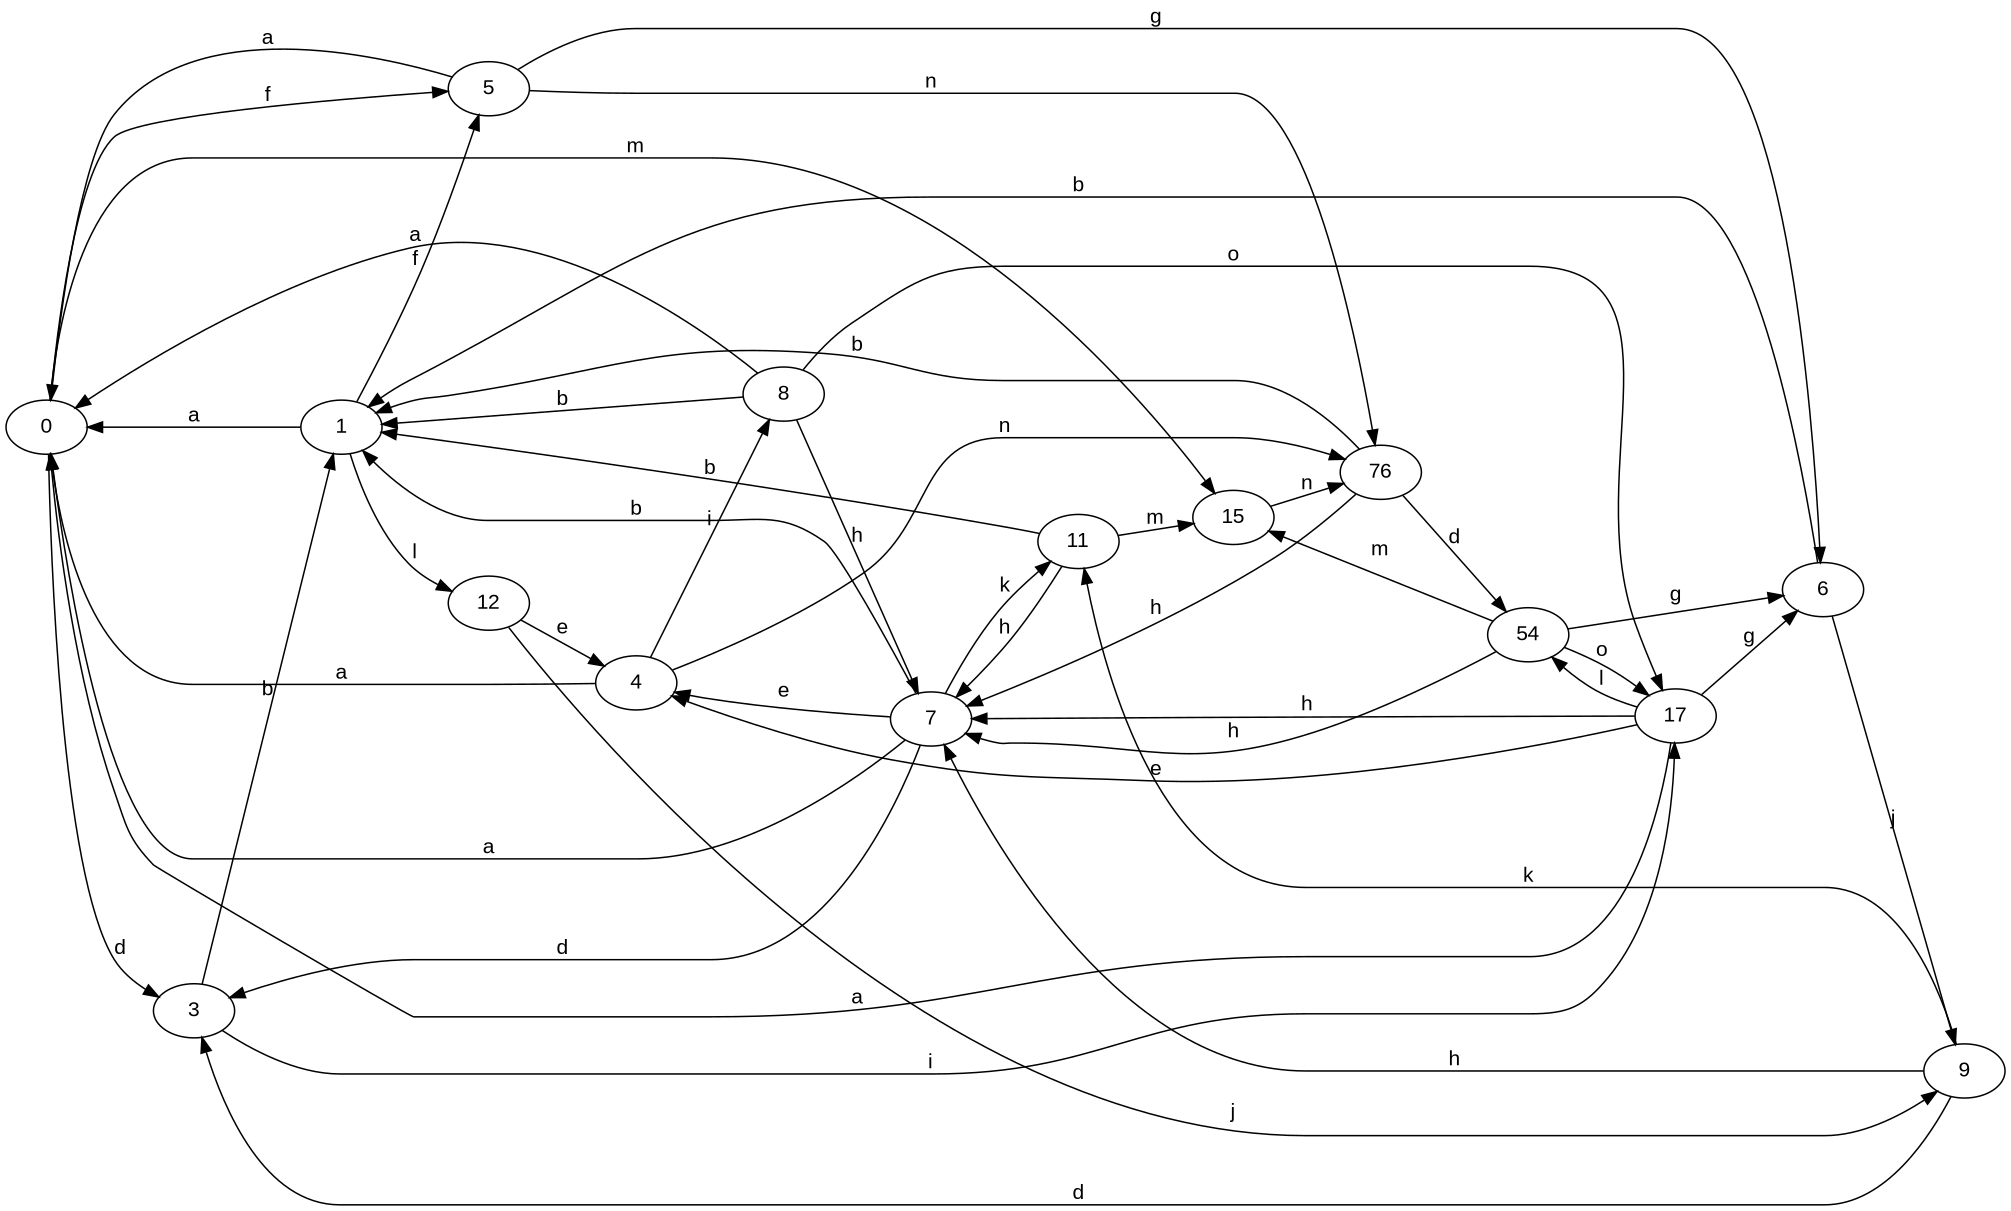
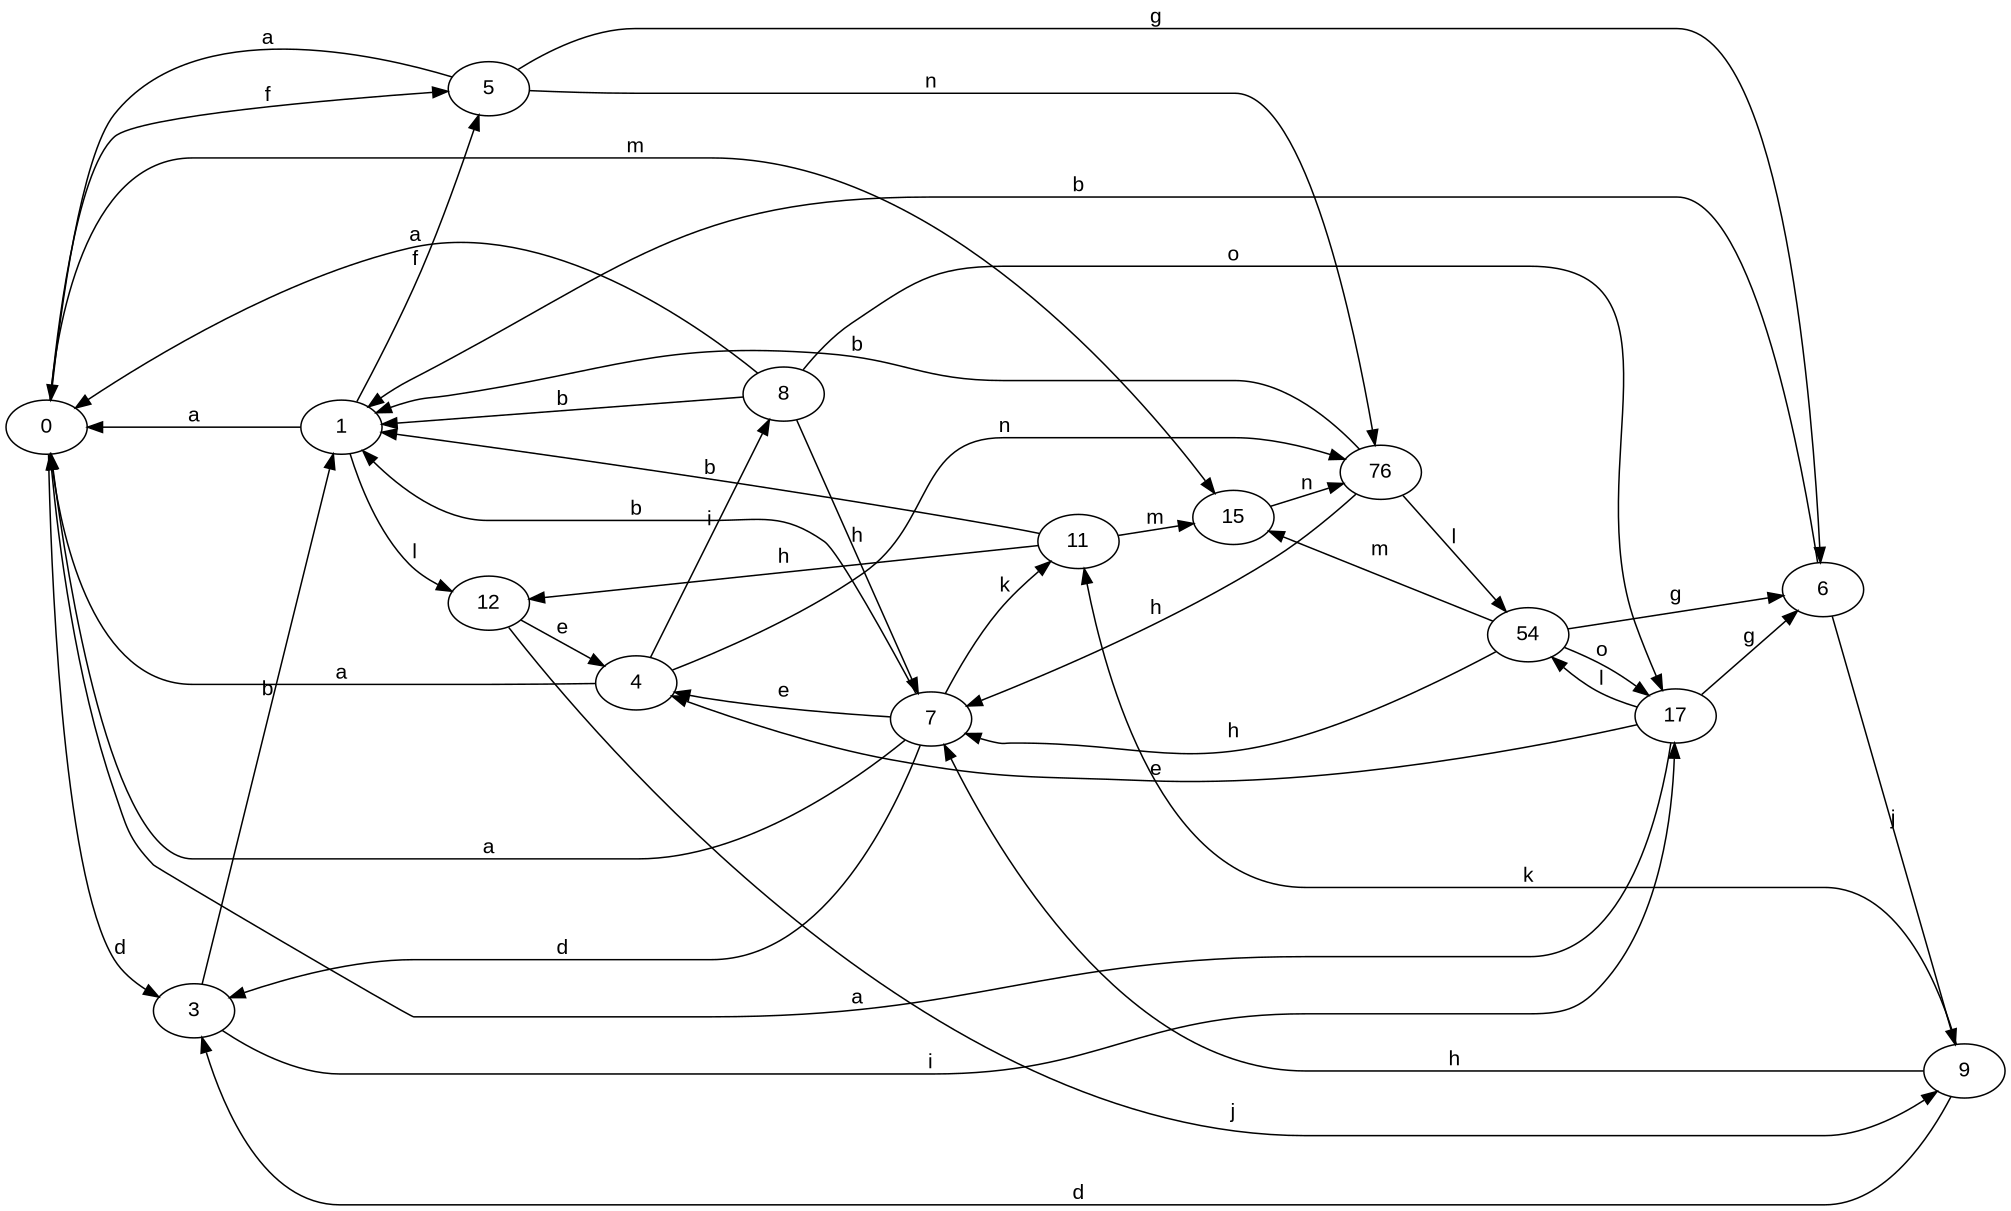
(1455, 538) -> (1455, 538)
(1018, 630) -> (791, 572)
(1311, 717) -> none
